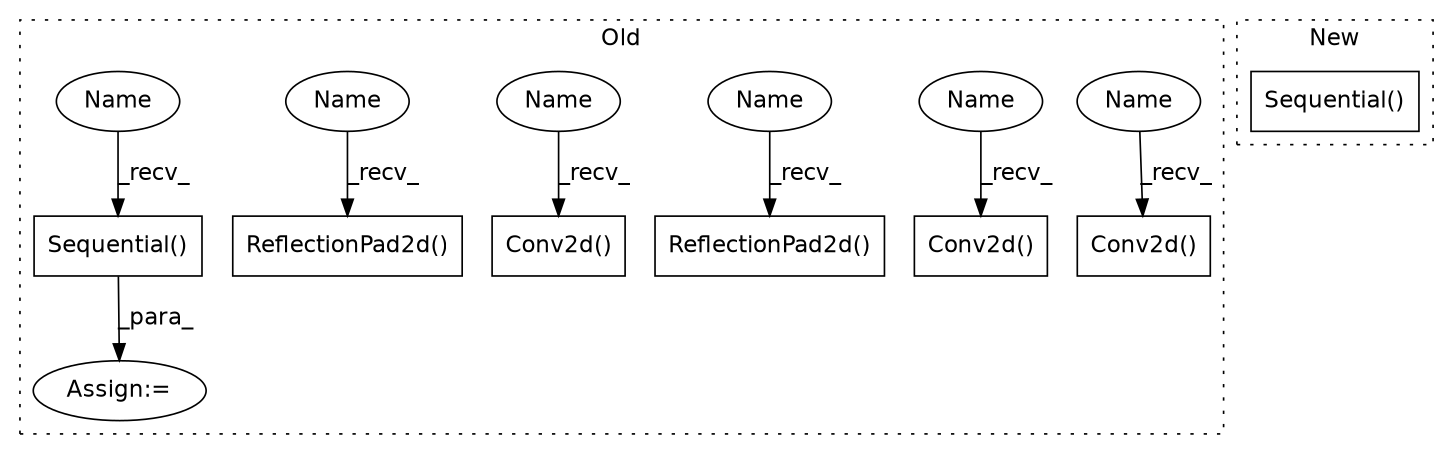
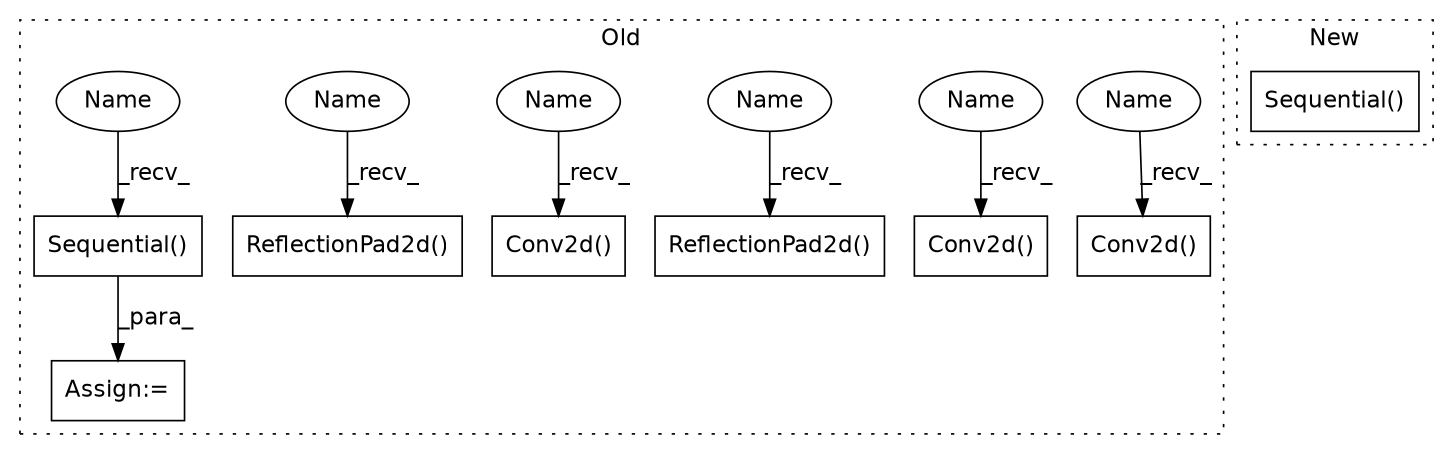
(120, 391) -> (118, 391)
